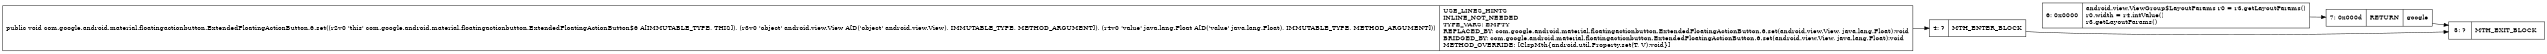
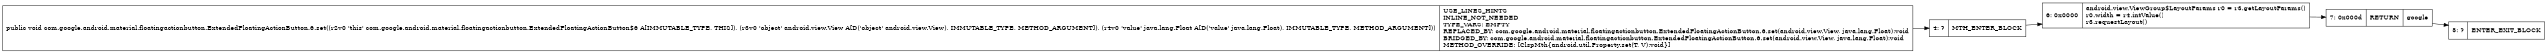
(2122, 22) -> (2117, 22)
(2506, 30) -> (2506, 30)
(2235, 35) -> (2032, 25)
